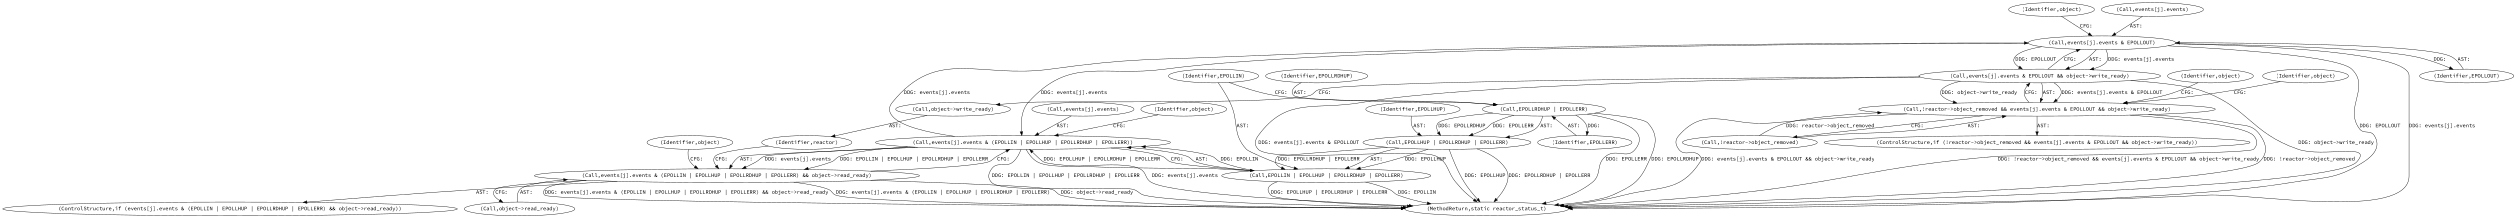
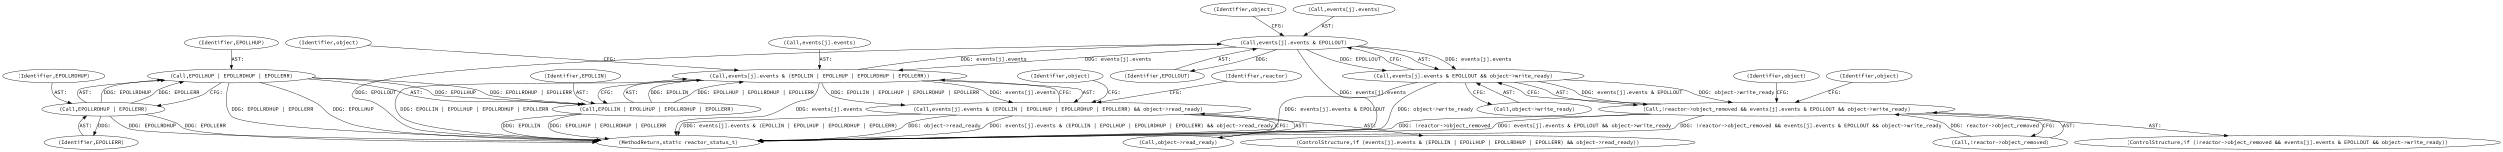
(1360, 100) -> (193, 98)
(881, 126) -> (1499, 94)
